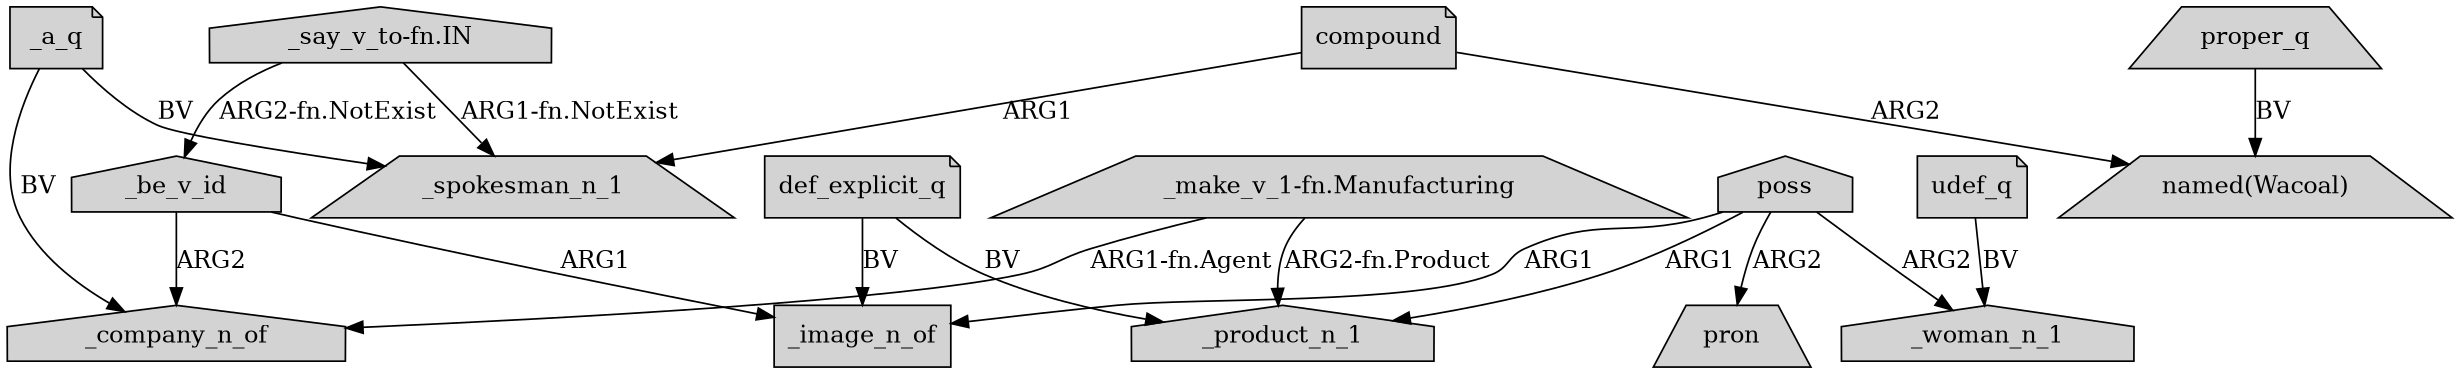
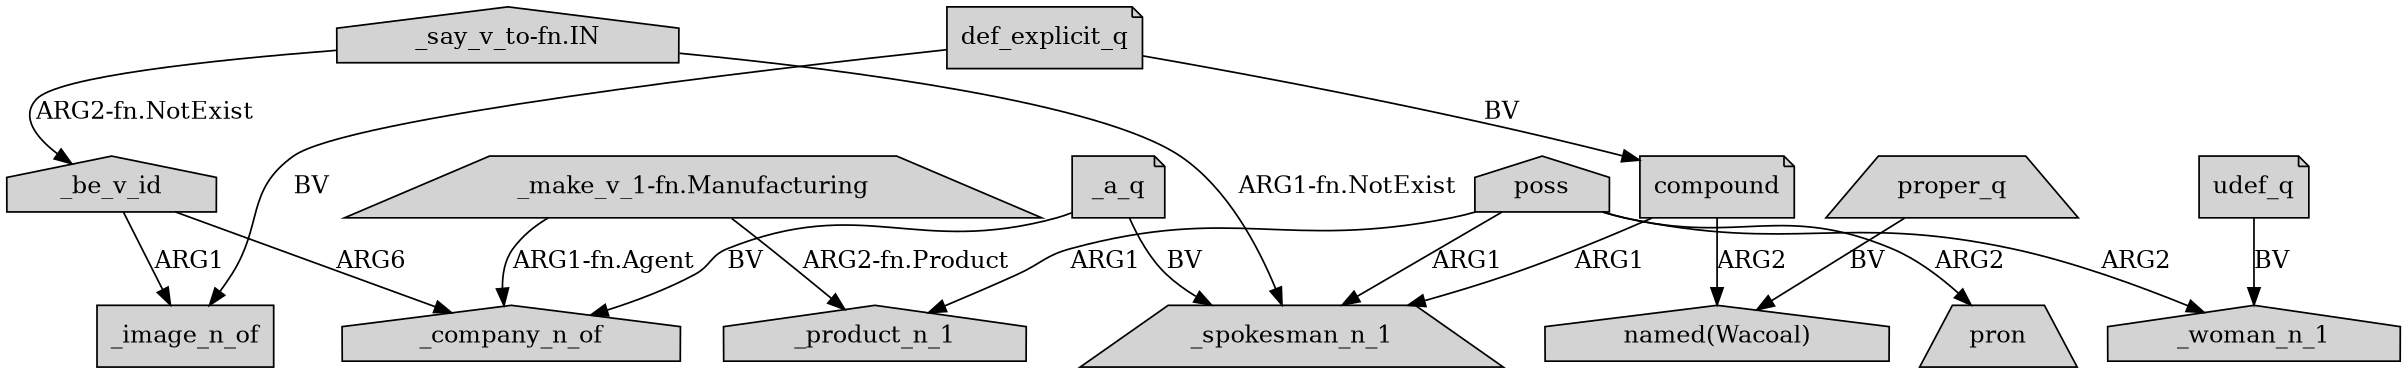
(2255, 187) -> (1717, 336)
(212, 262) -> (371, 262)
(1020, 288) -> (1383, 102)
(1353, 296) -> (1430, 254)
